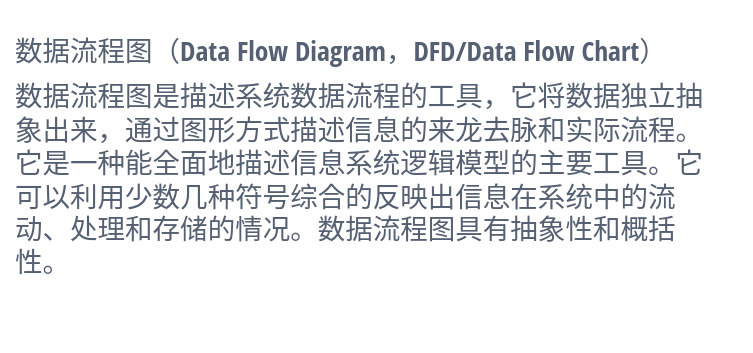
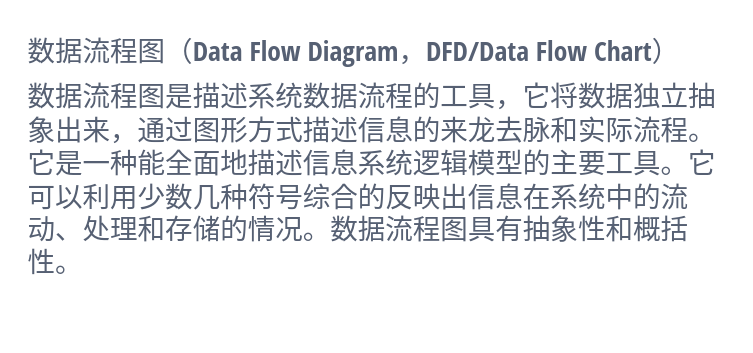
(363, 176) -> (376, 176)
